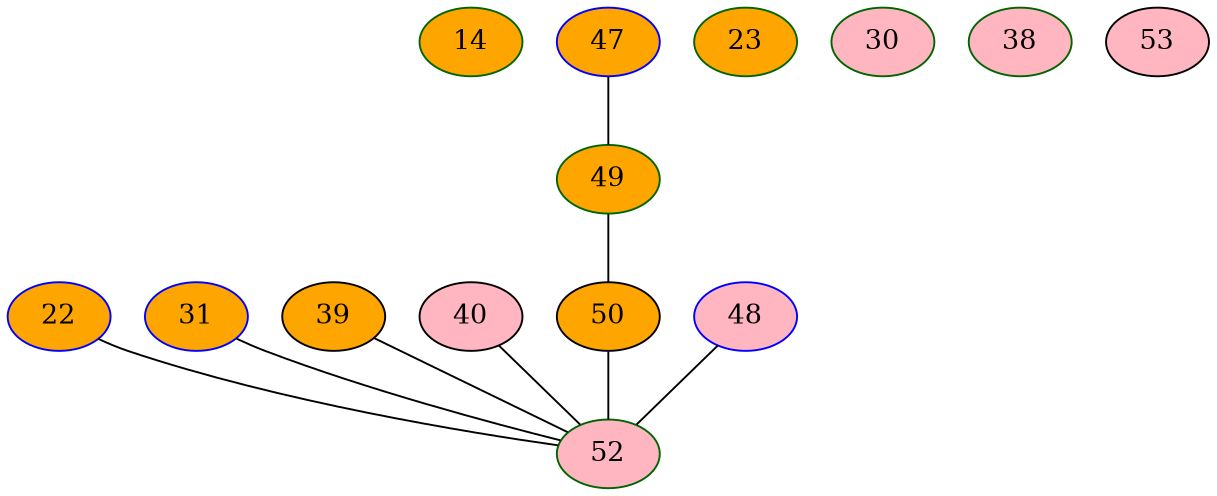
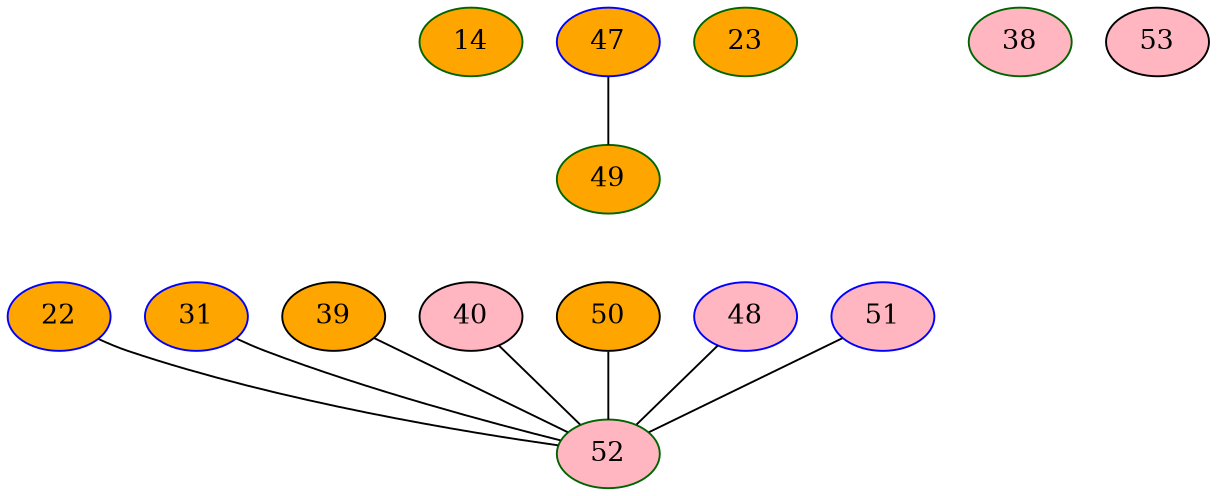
(883, 42) -> none
(608, 248) -> none
none -> (883, 317)
